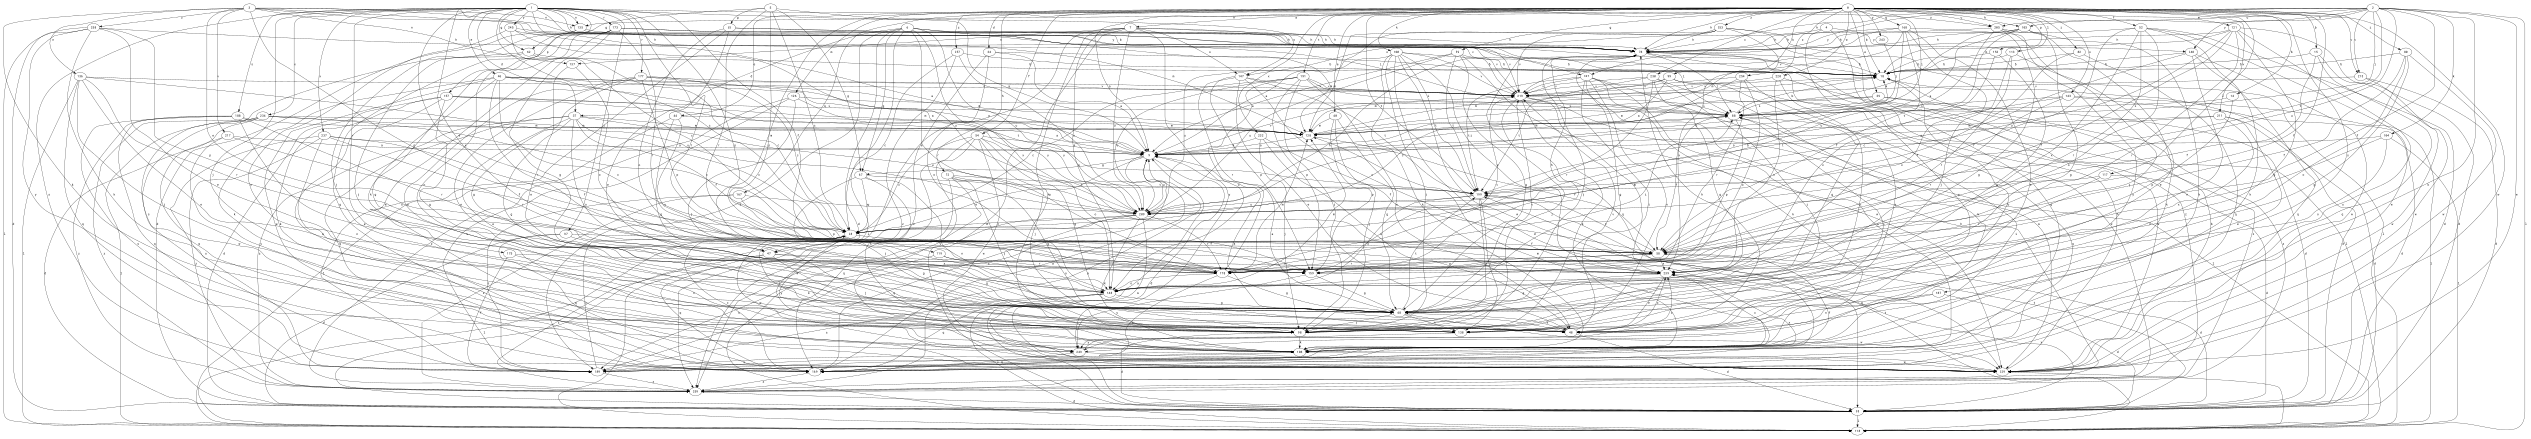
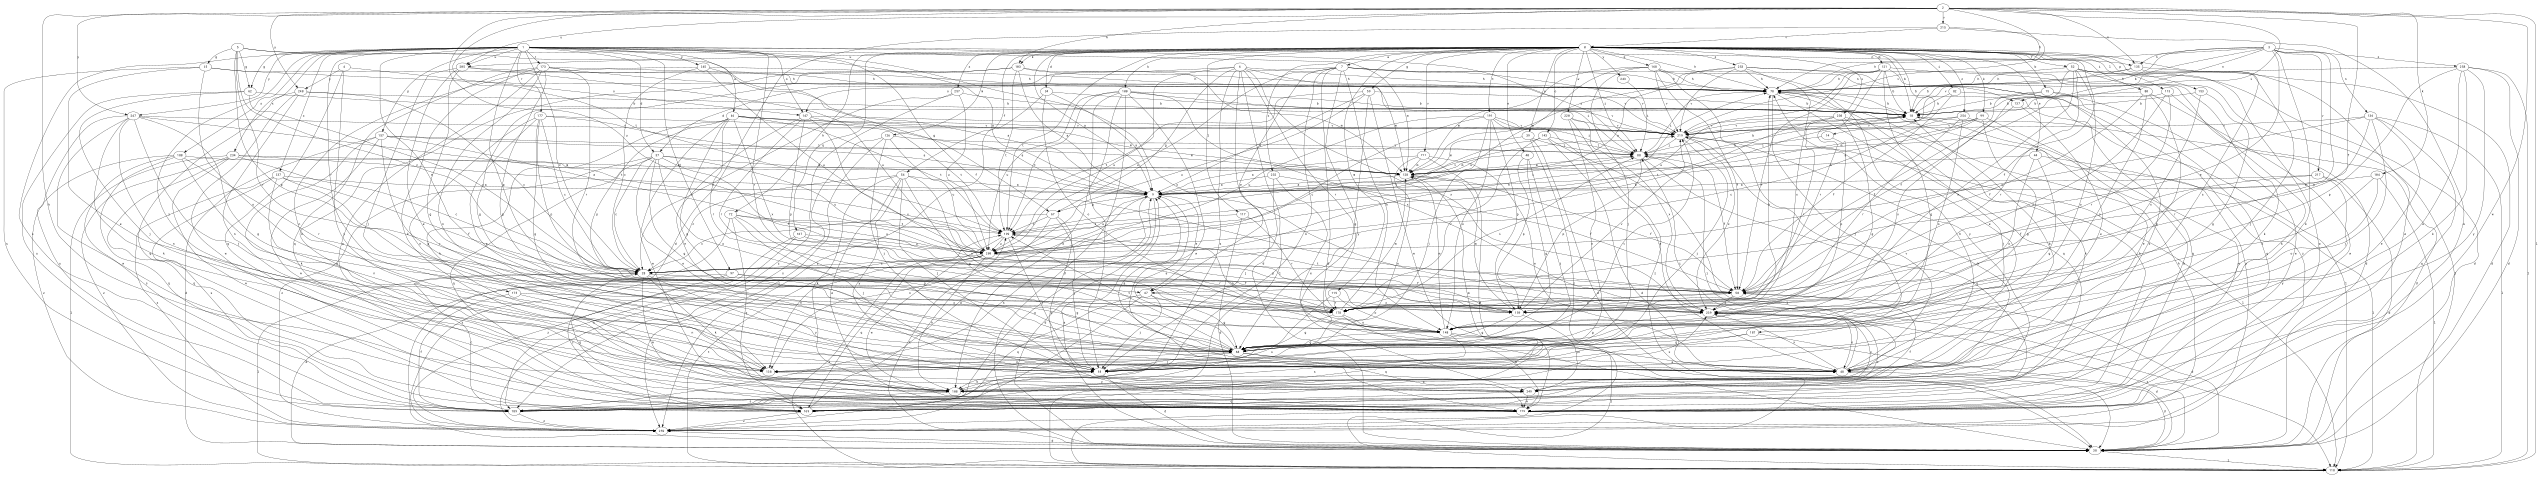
(2127, 9) -> (1765, 37)
none -> (1476, 232)
none -> (944, 280)
